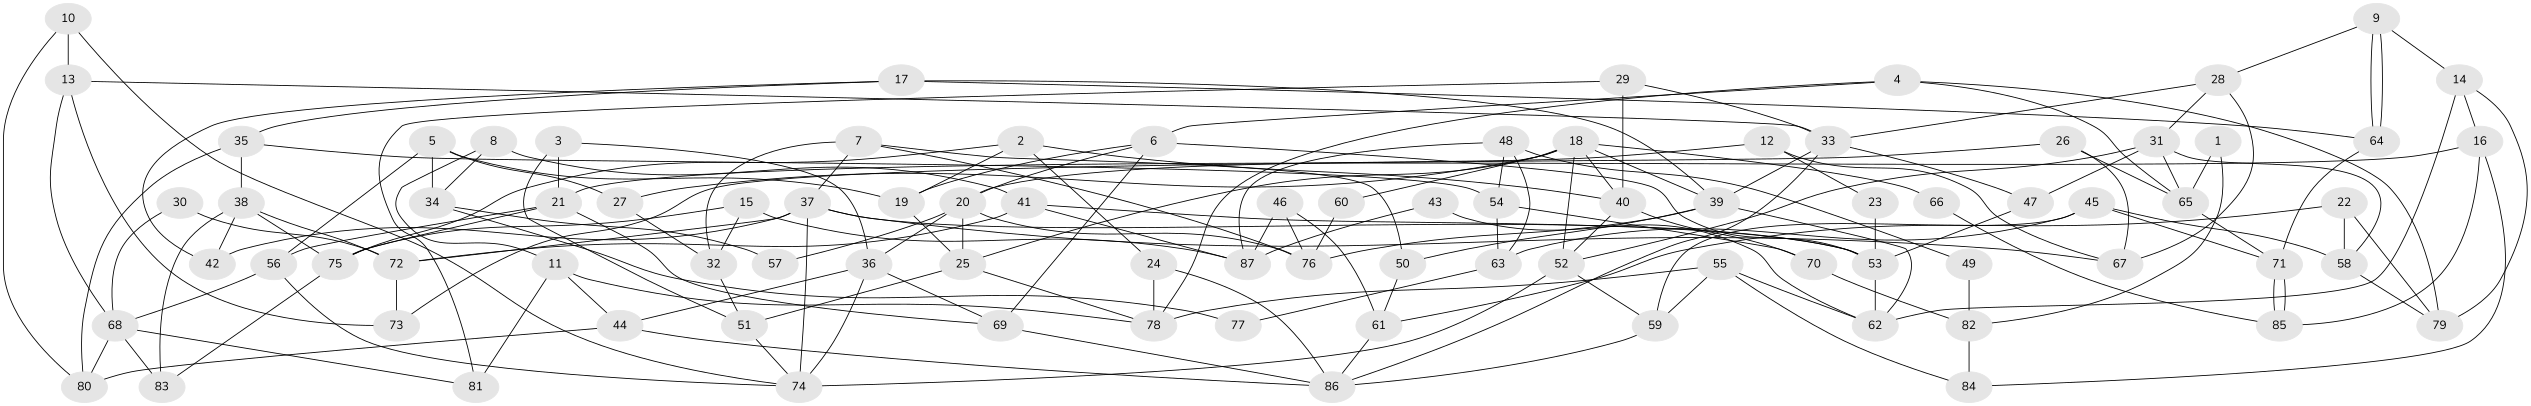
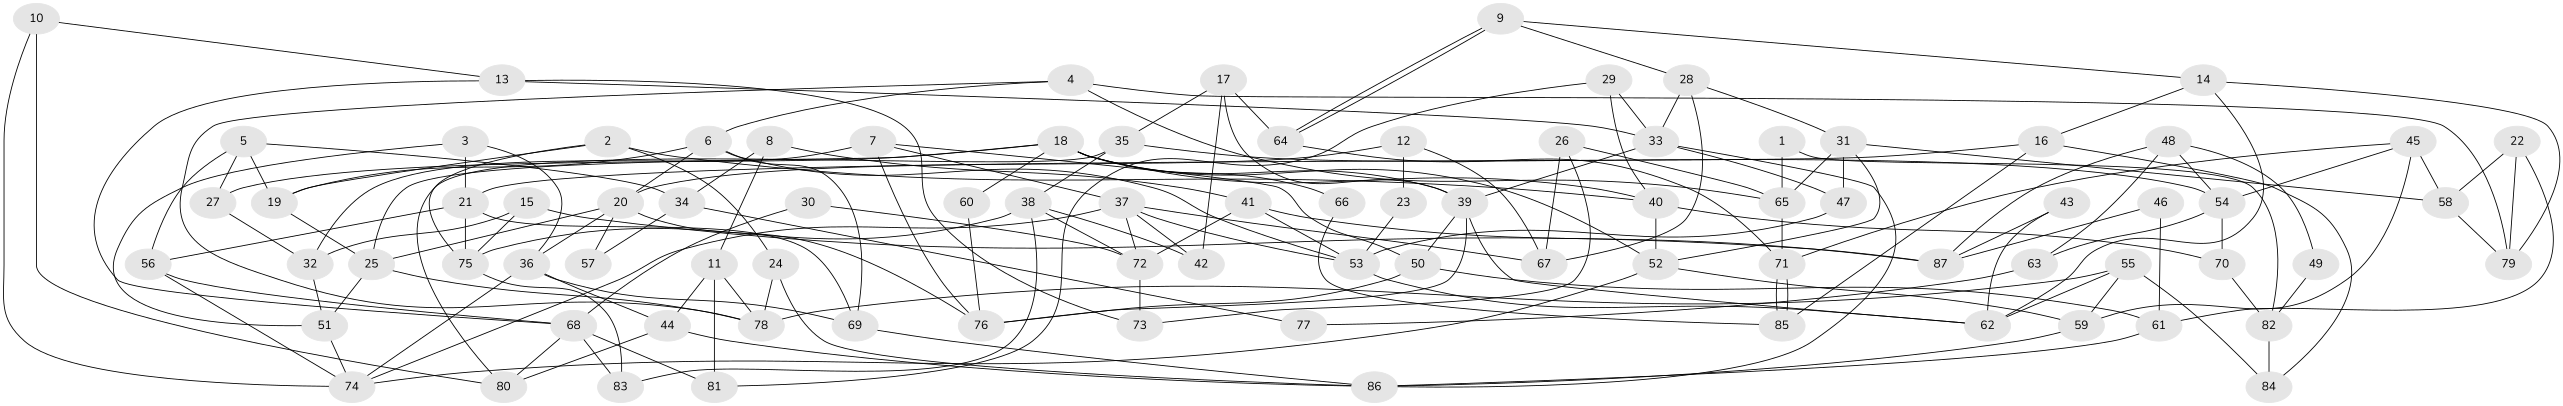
(1294, 233) -> (1203, 304)
(1922, 239) -> (2318, 172)
